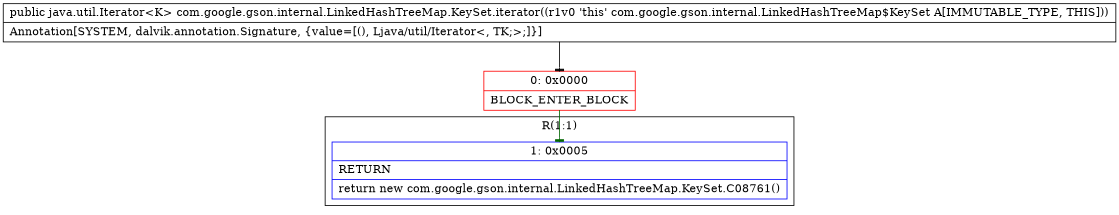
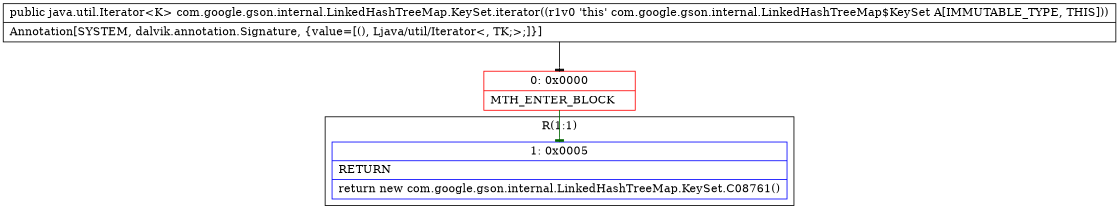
(560, 100) -> (553, 100)
